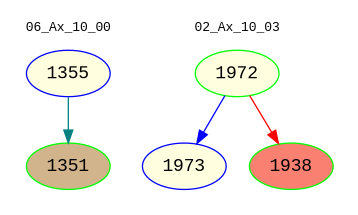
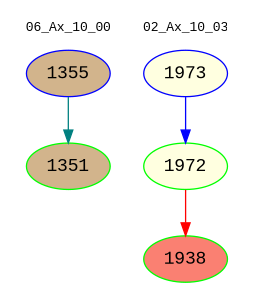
(68, 73) -> (68, 73)
(214, 114) -> (186, 114)
